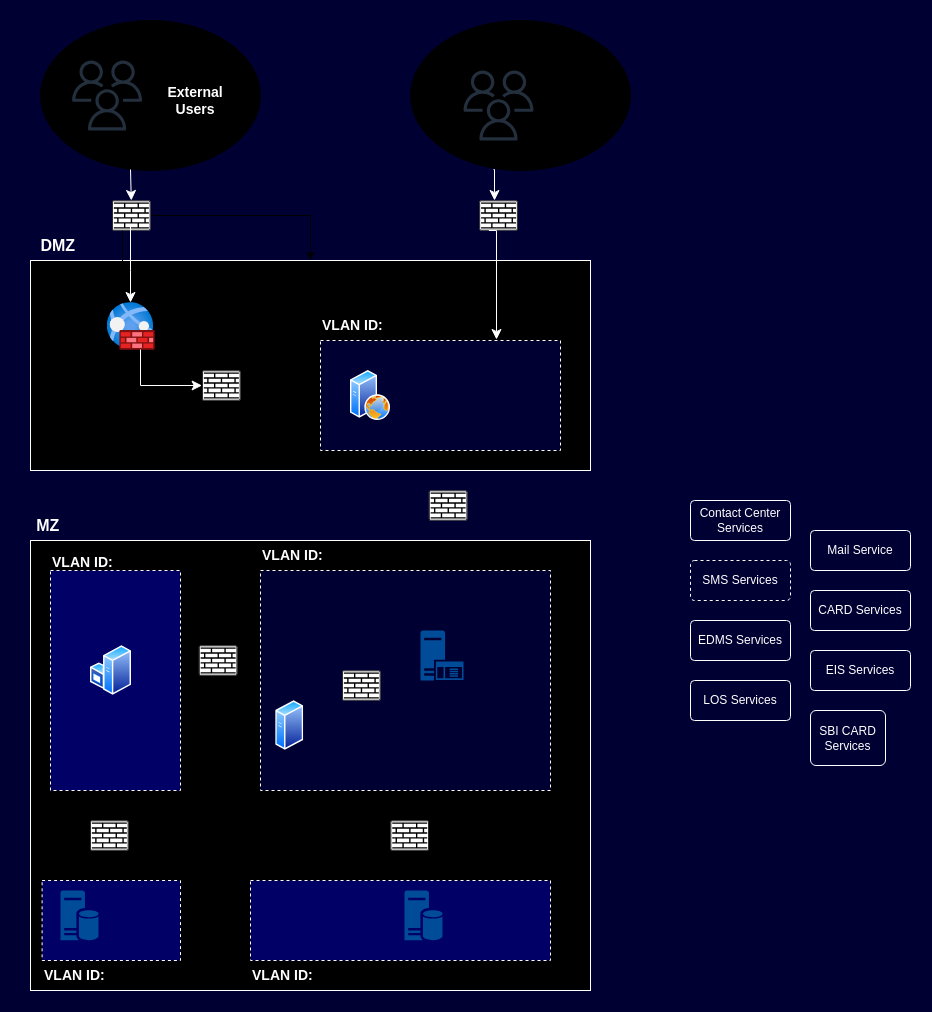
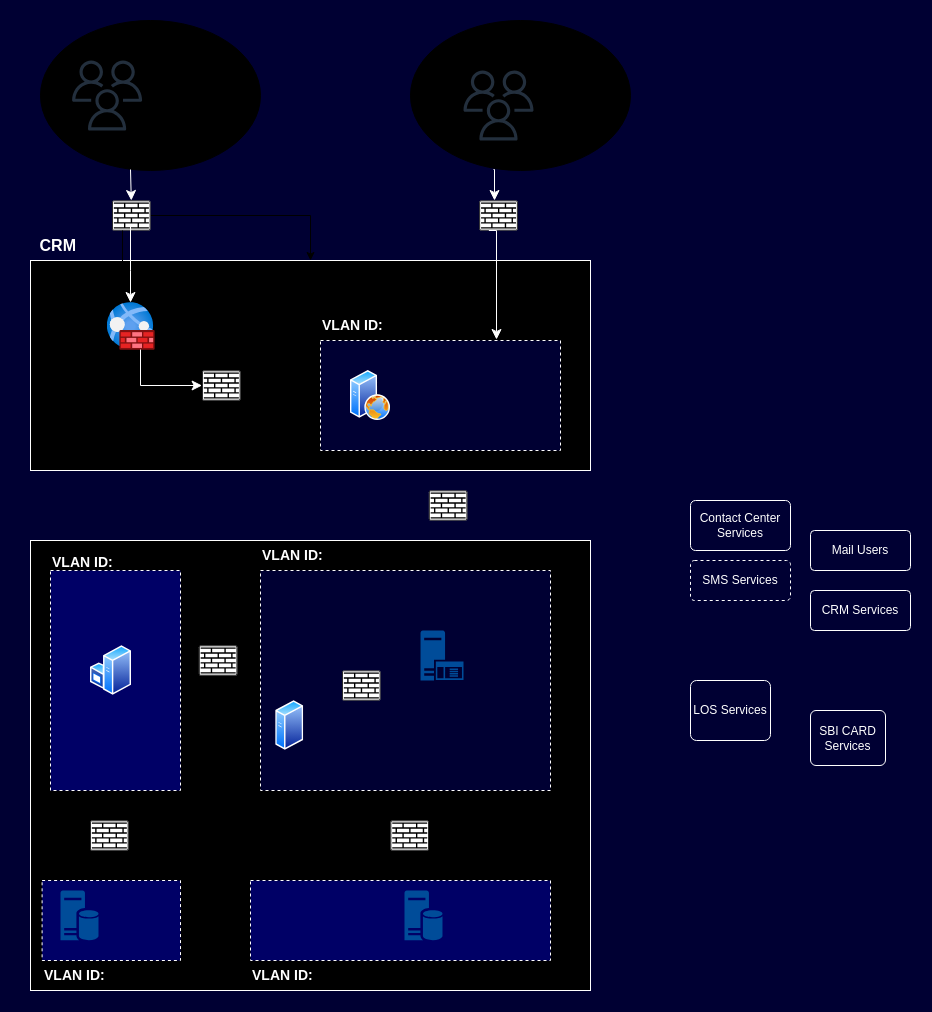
(196, 101) -> none
(61, 246) -> (61, 246)
(741, 521) -> (741, 526)
(51, 526) -> none
(861, 551) -> (861, 551)
(861, 611) -> (861, 611)
(741, 641) -> none
(861, 671) -> none
(741, 701) -> (731, 711)
